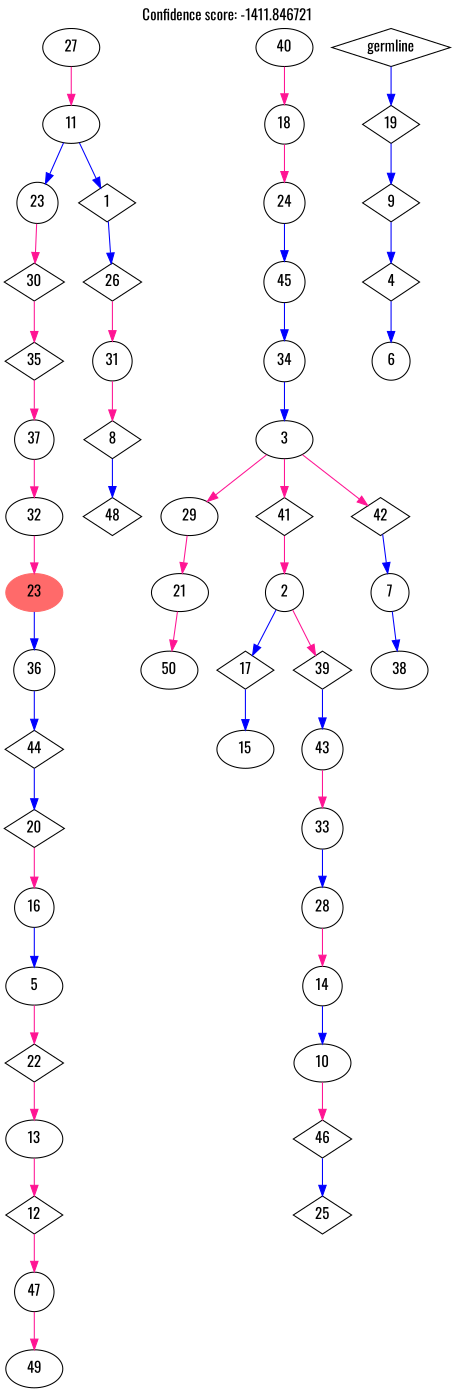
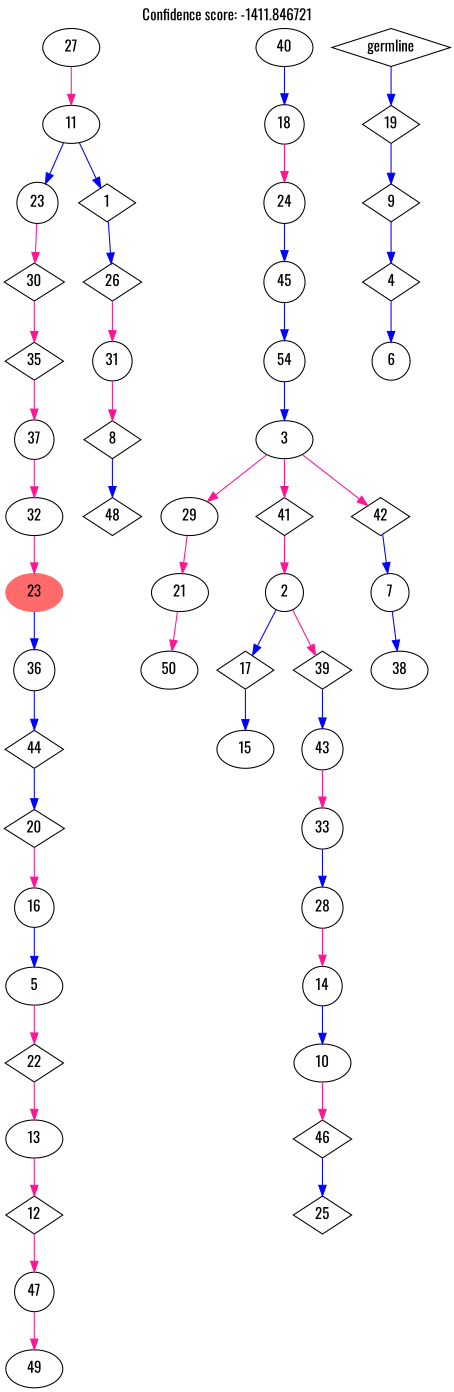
(284, 80) -> (284, 80)
(284, 361) -> (284, 361)
